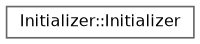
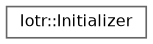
(100, 22) -> (76, 22)
